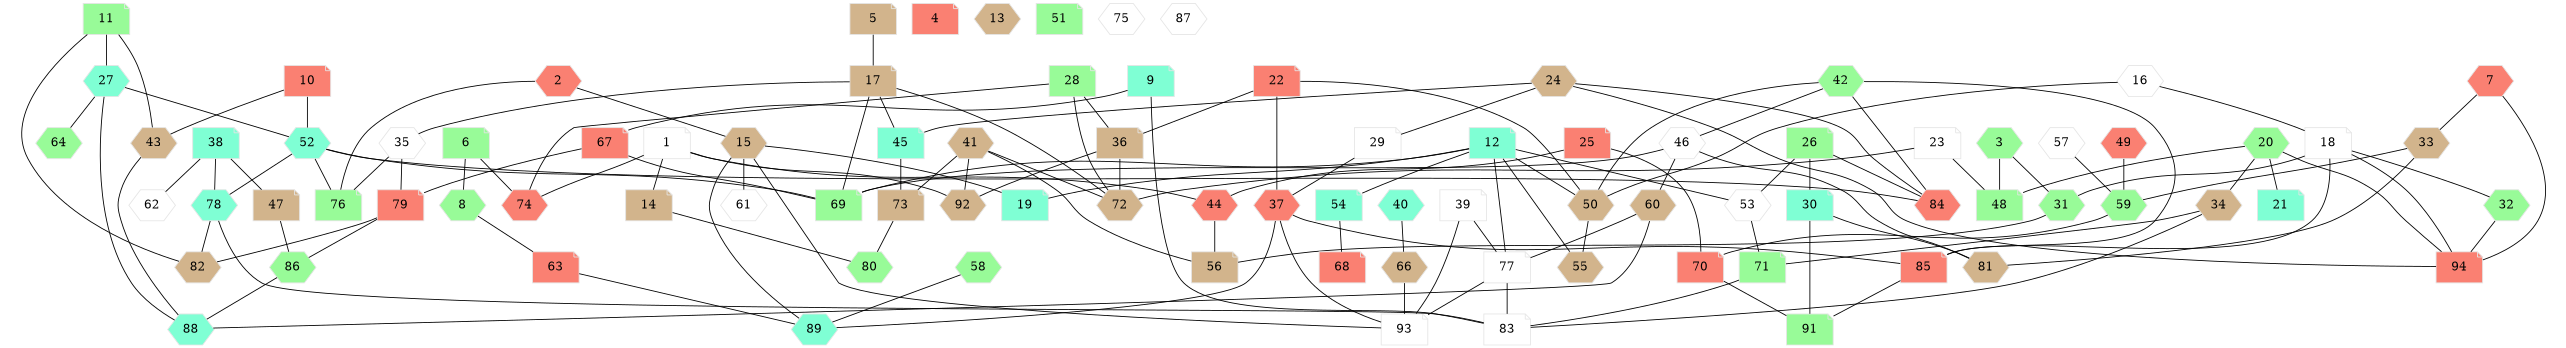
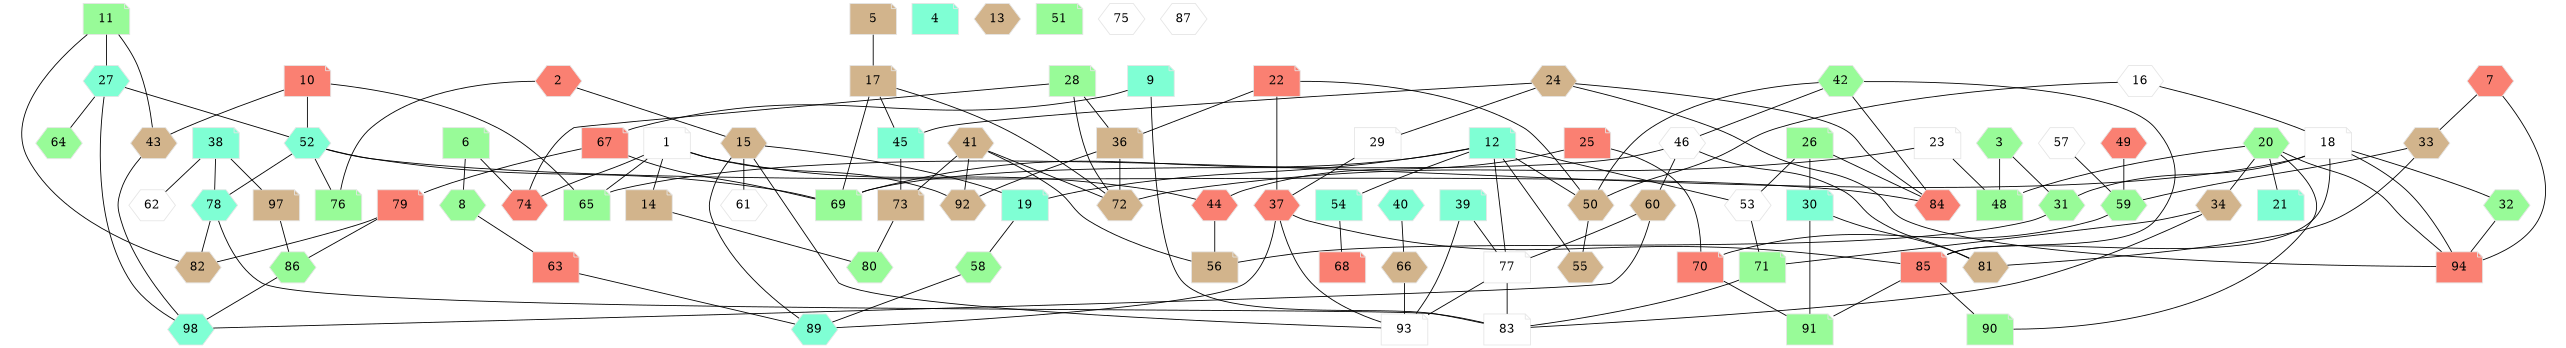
(935, 19) -> (935, 19)
(402, 143) -> none
(276, 205) -> (276, 205)
none -> (587, 205)
(1463, 205) -> (1463, 205)
none -> (1002, 236)
(191, 329) -> (191, 329)
none -> (1990, 329)
